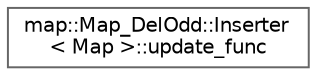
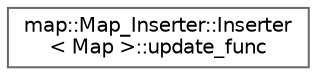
(158, 38) -> (158, 38)
